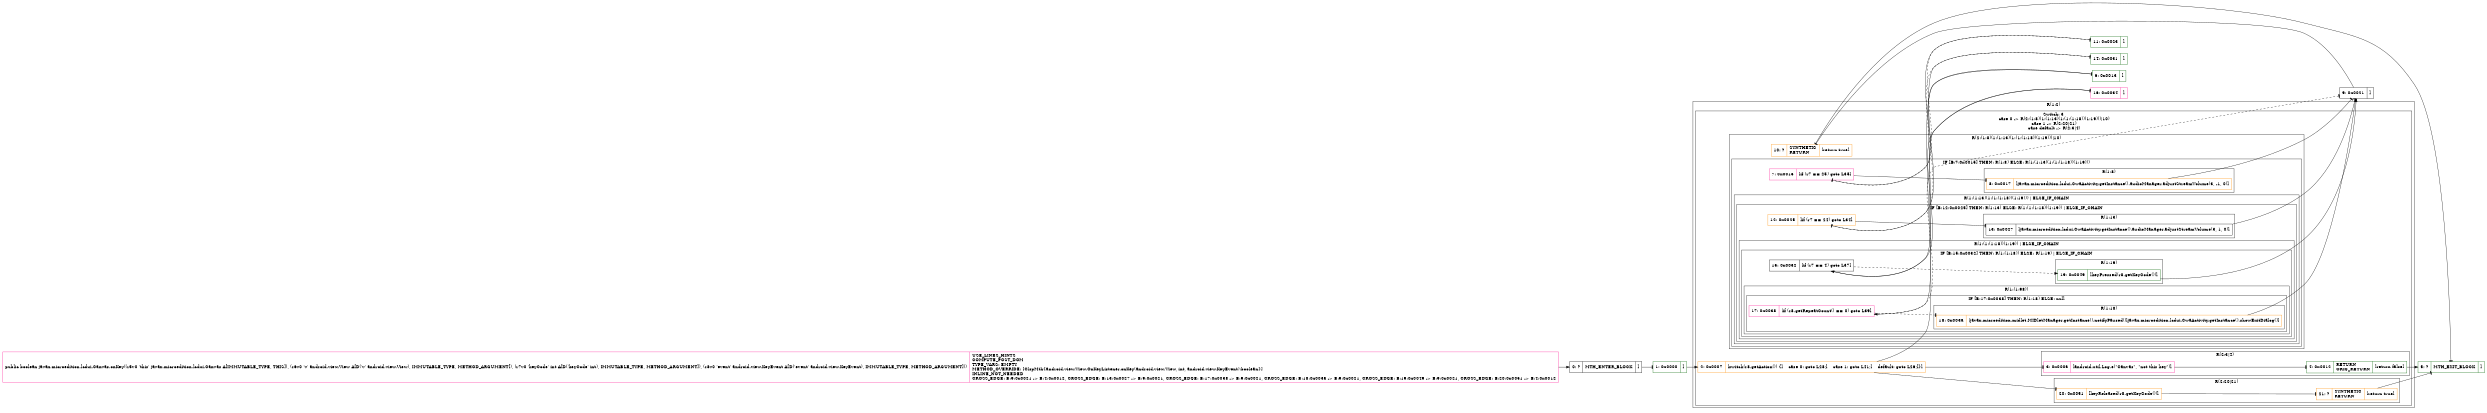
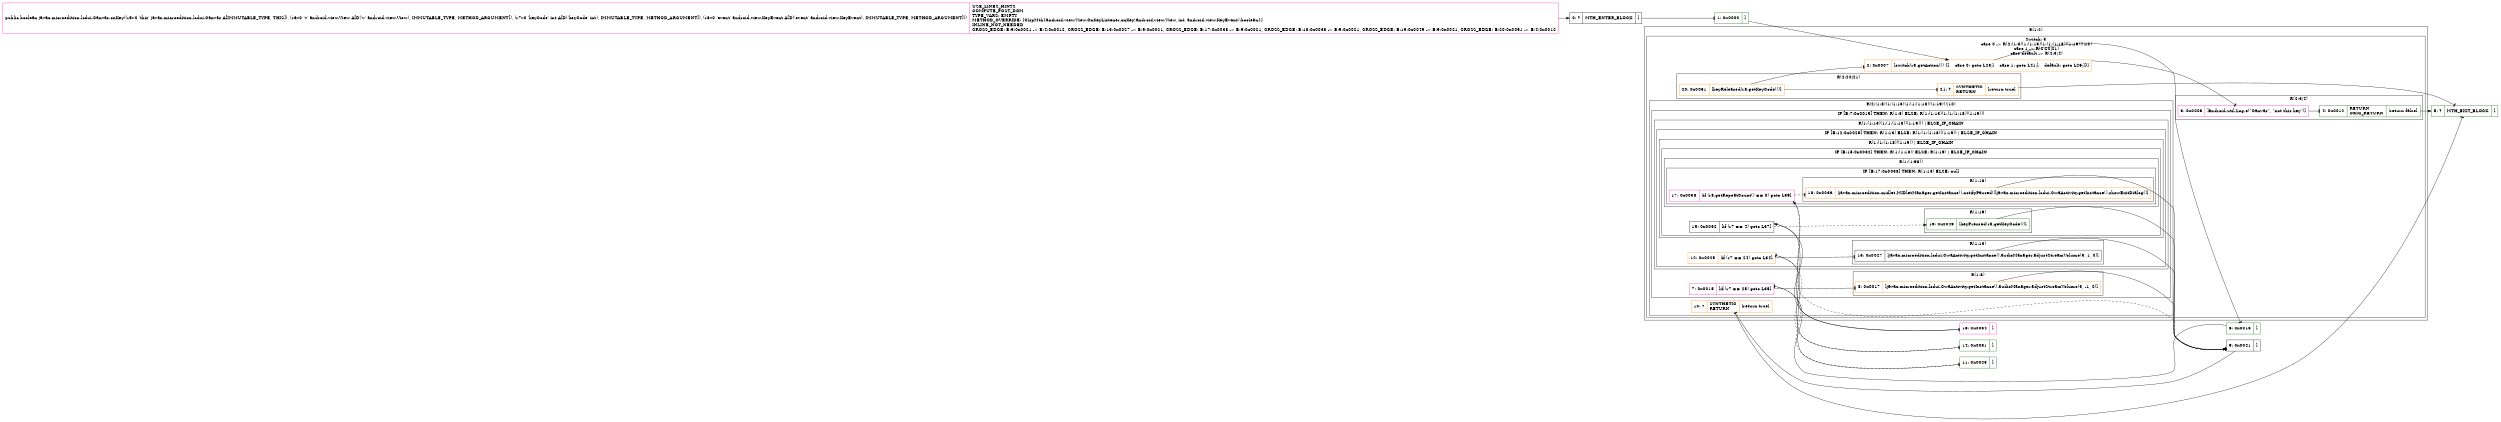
(1964, 381) -> (1809, 72)
